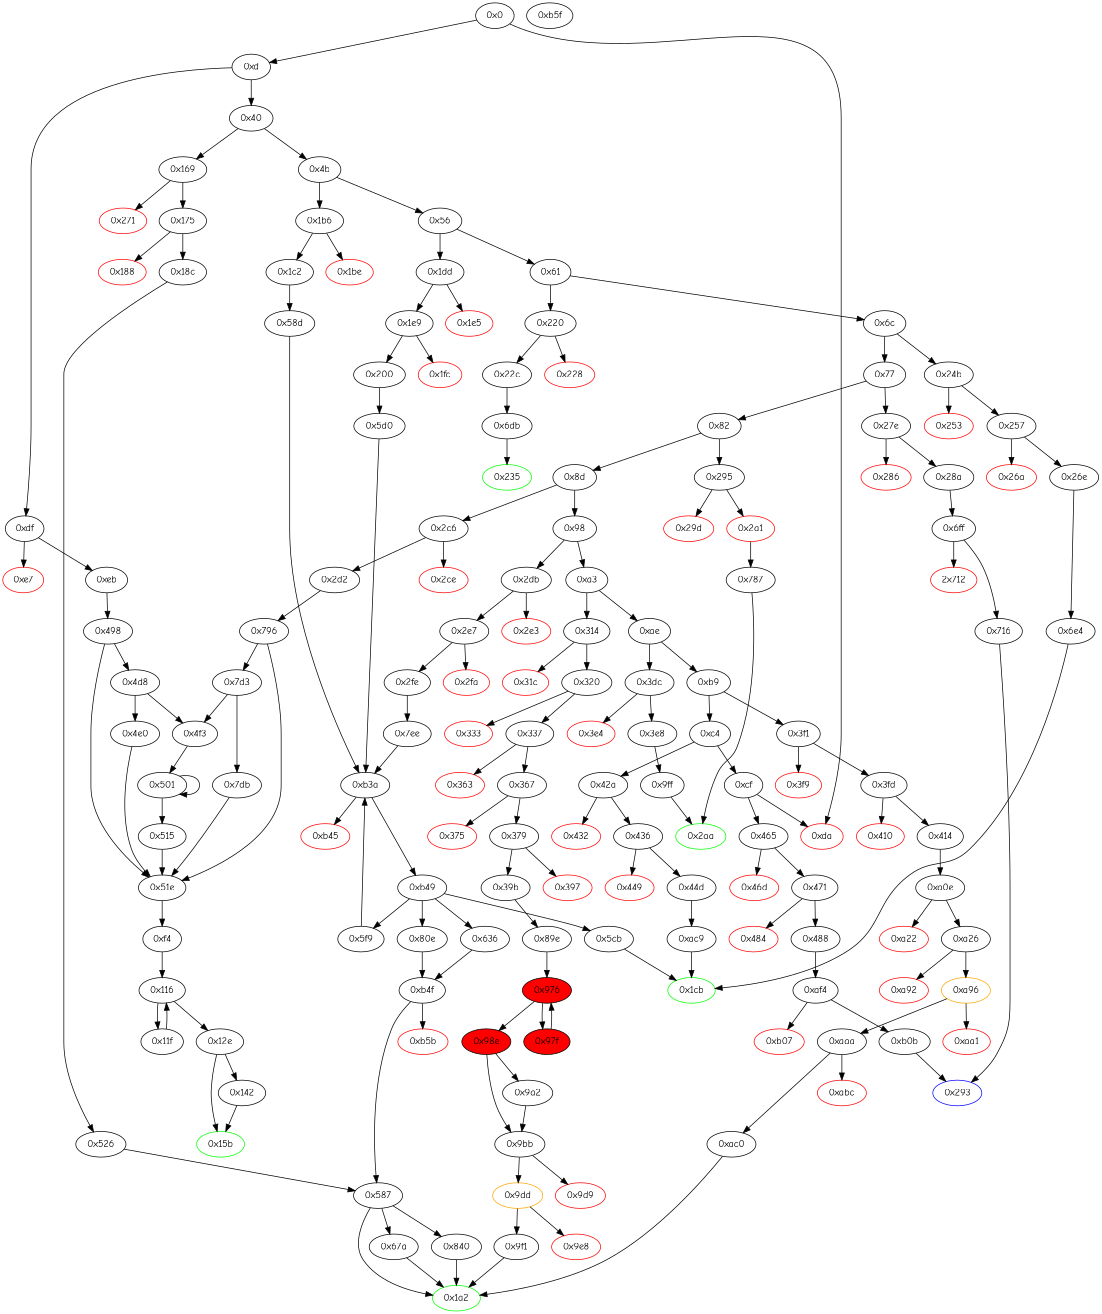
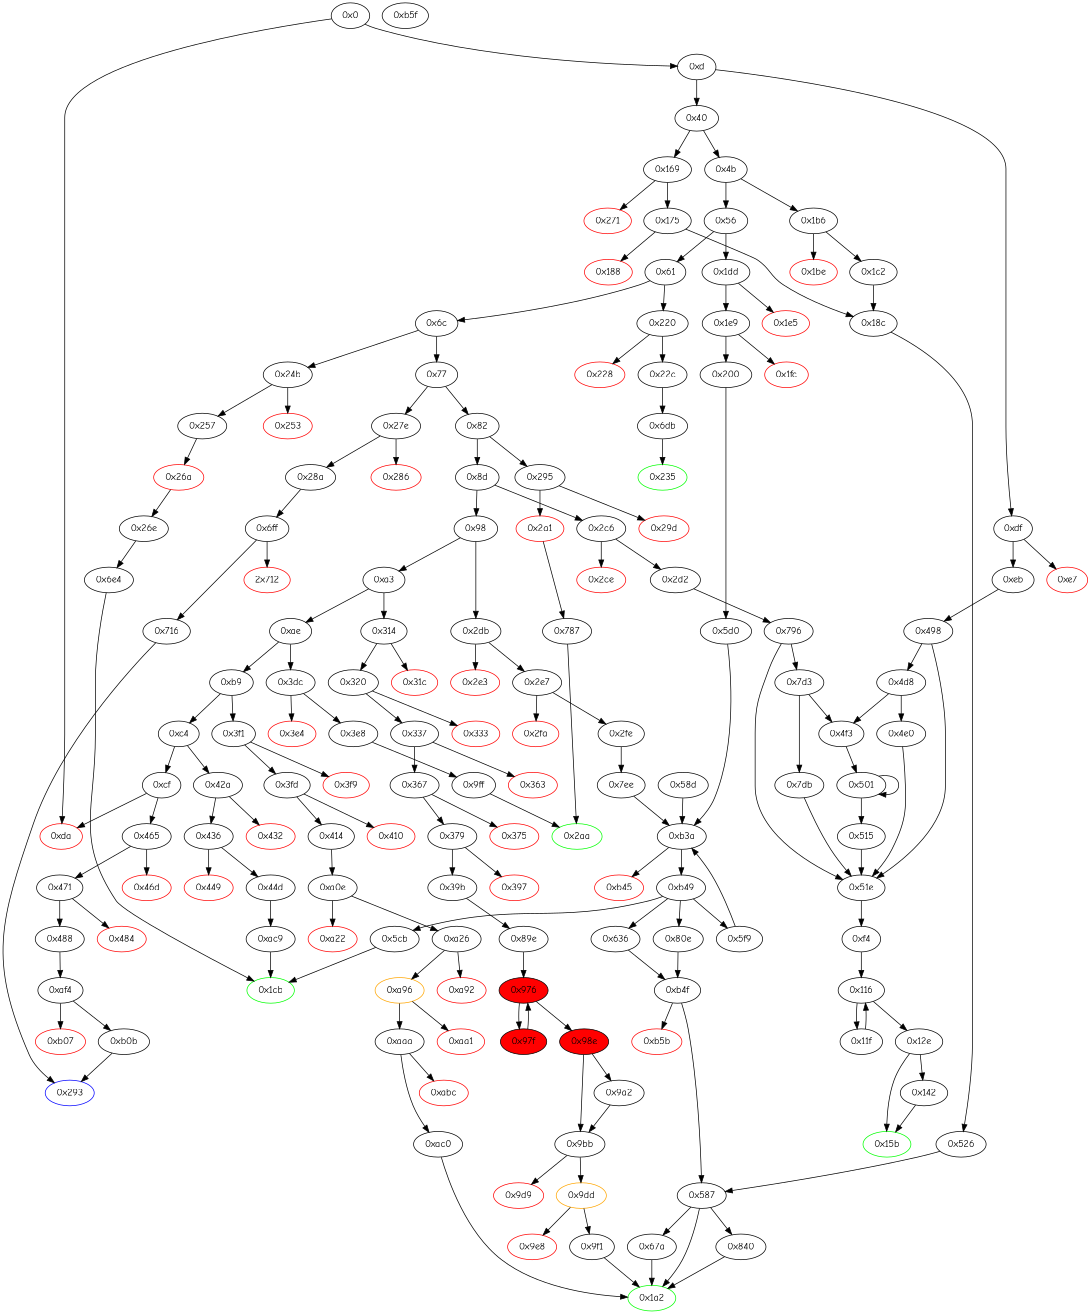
(290, 294) -> (873, 294)
(1040, 449) -> (163, 500)
